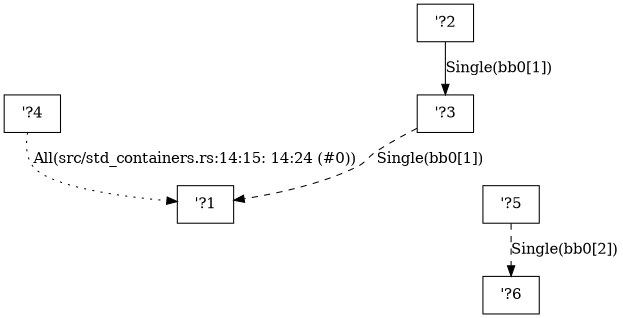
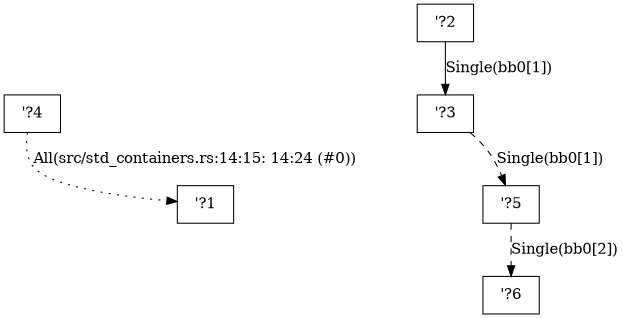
(336, 176) -> (489, 152)
